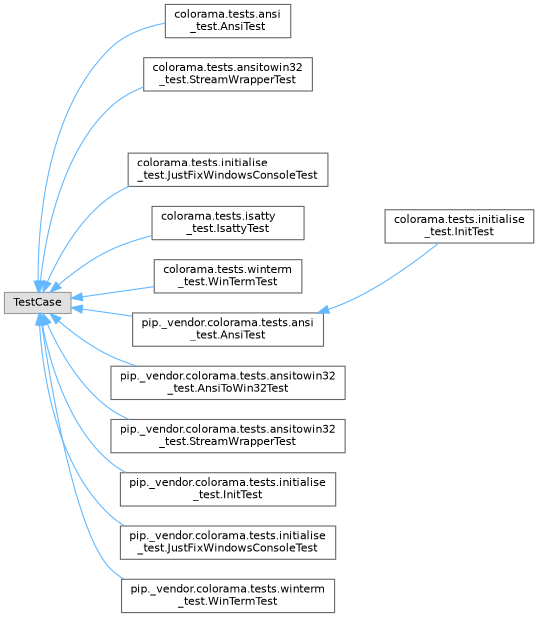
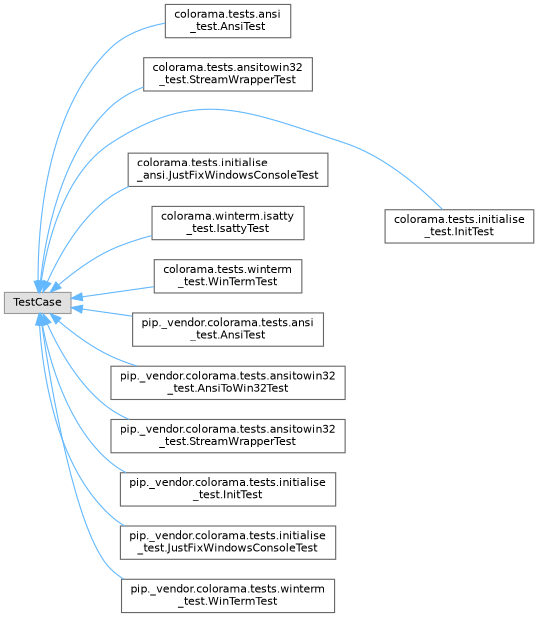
(228, 170) -> (228, 170)
(228, 223) -> (228, 223)
(386, 281) -> (207, 110)
